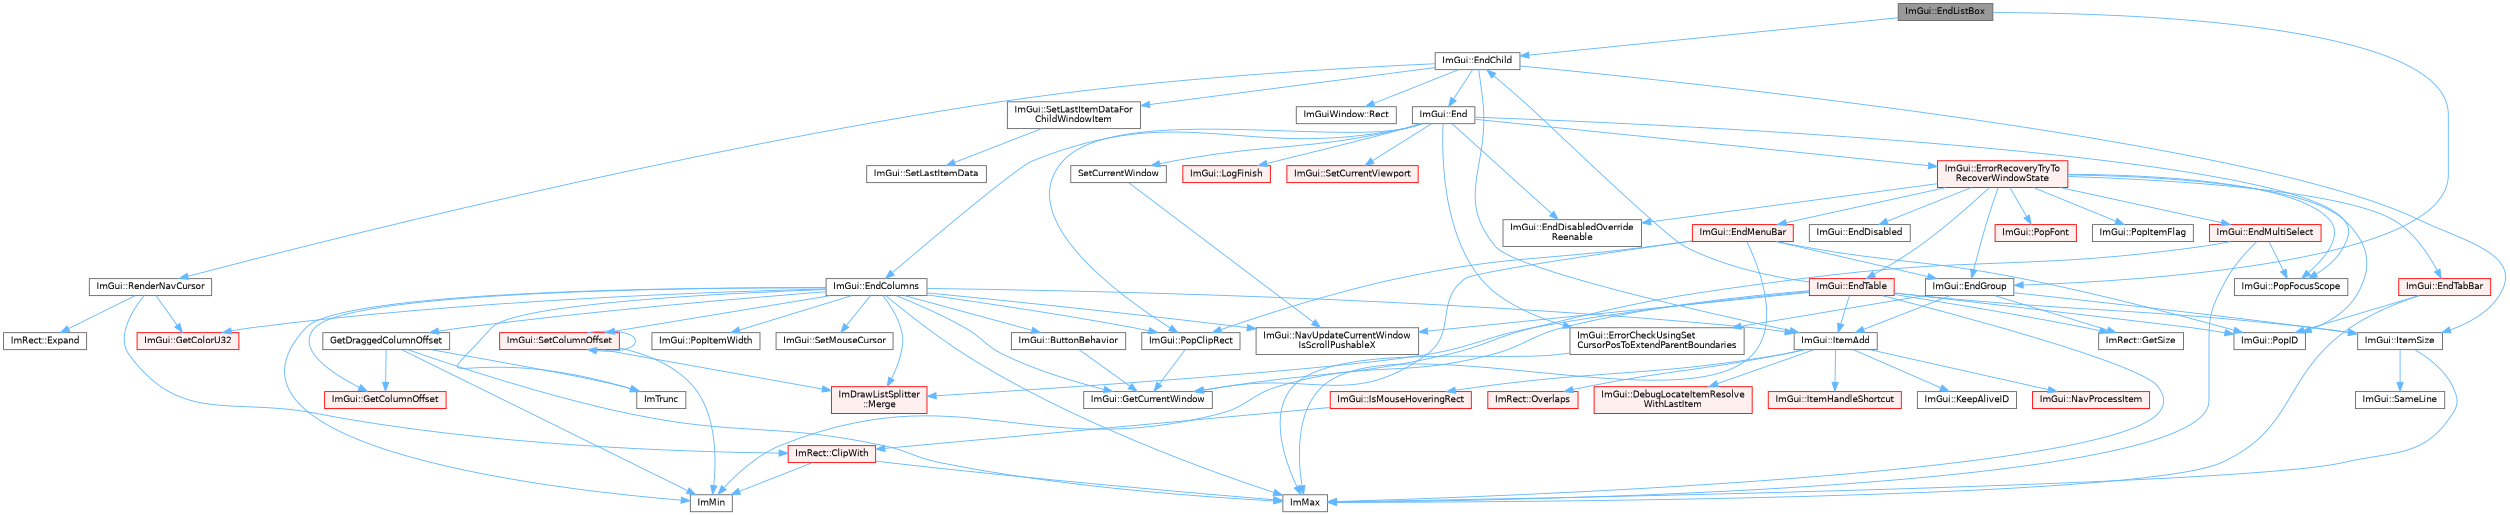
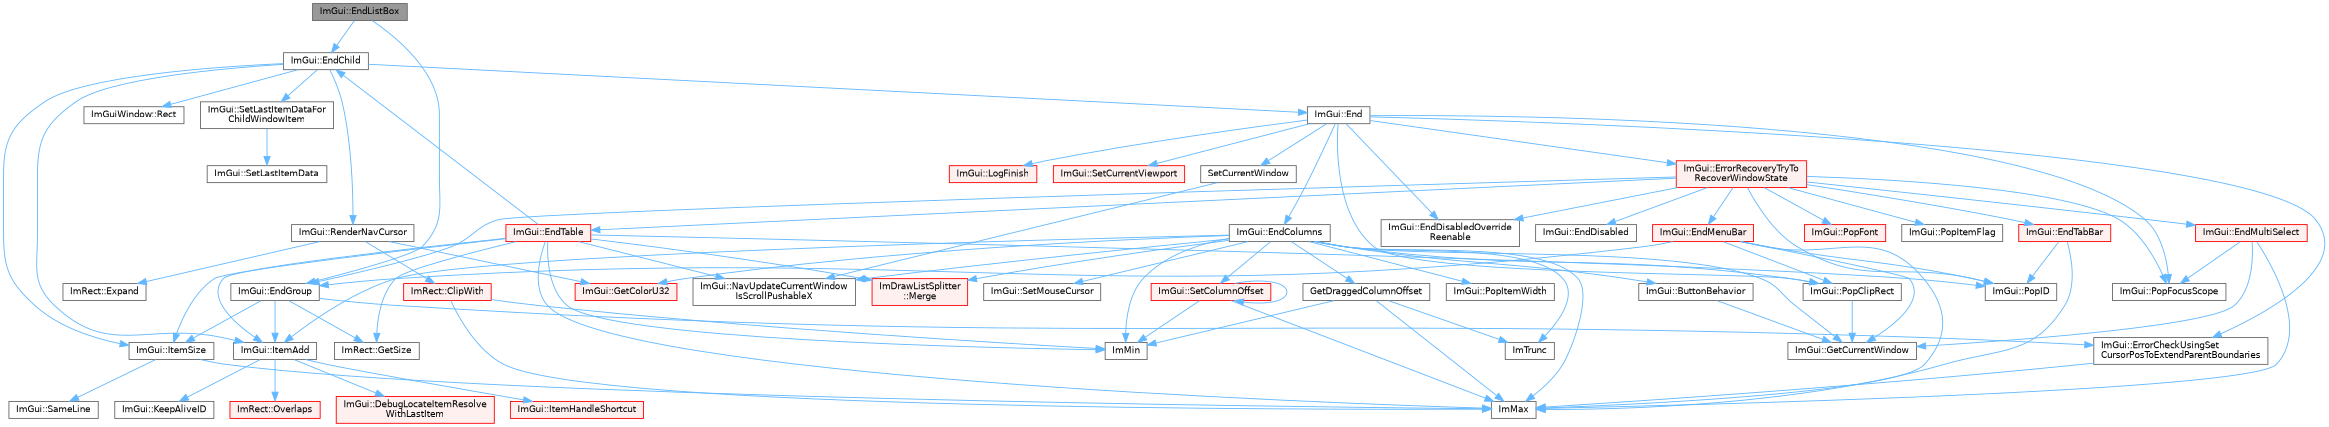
(712, 369) -> (1358, 349)
(385, 400) -> none
(1401, 400) -> none
(2091, 400) -> none
